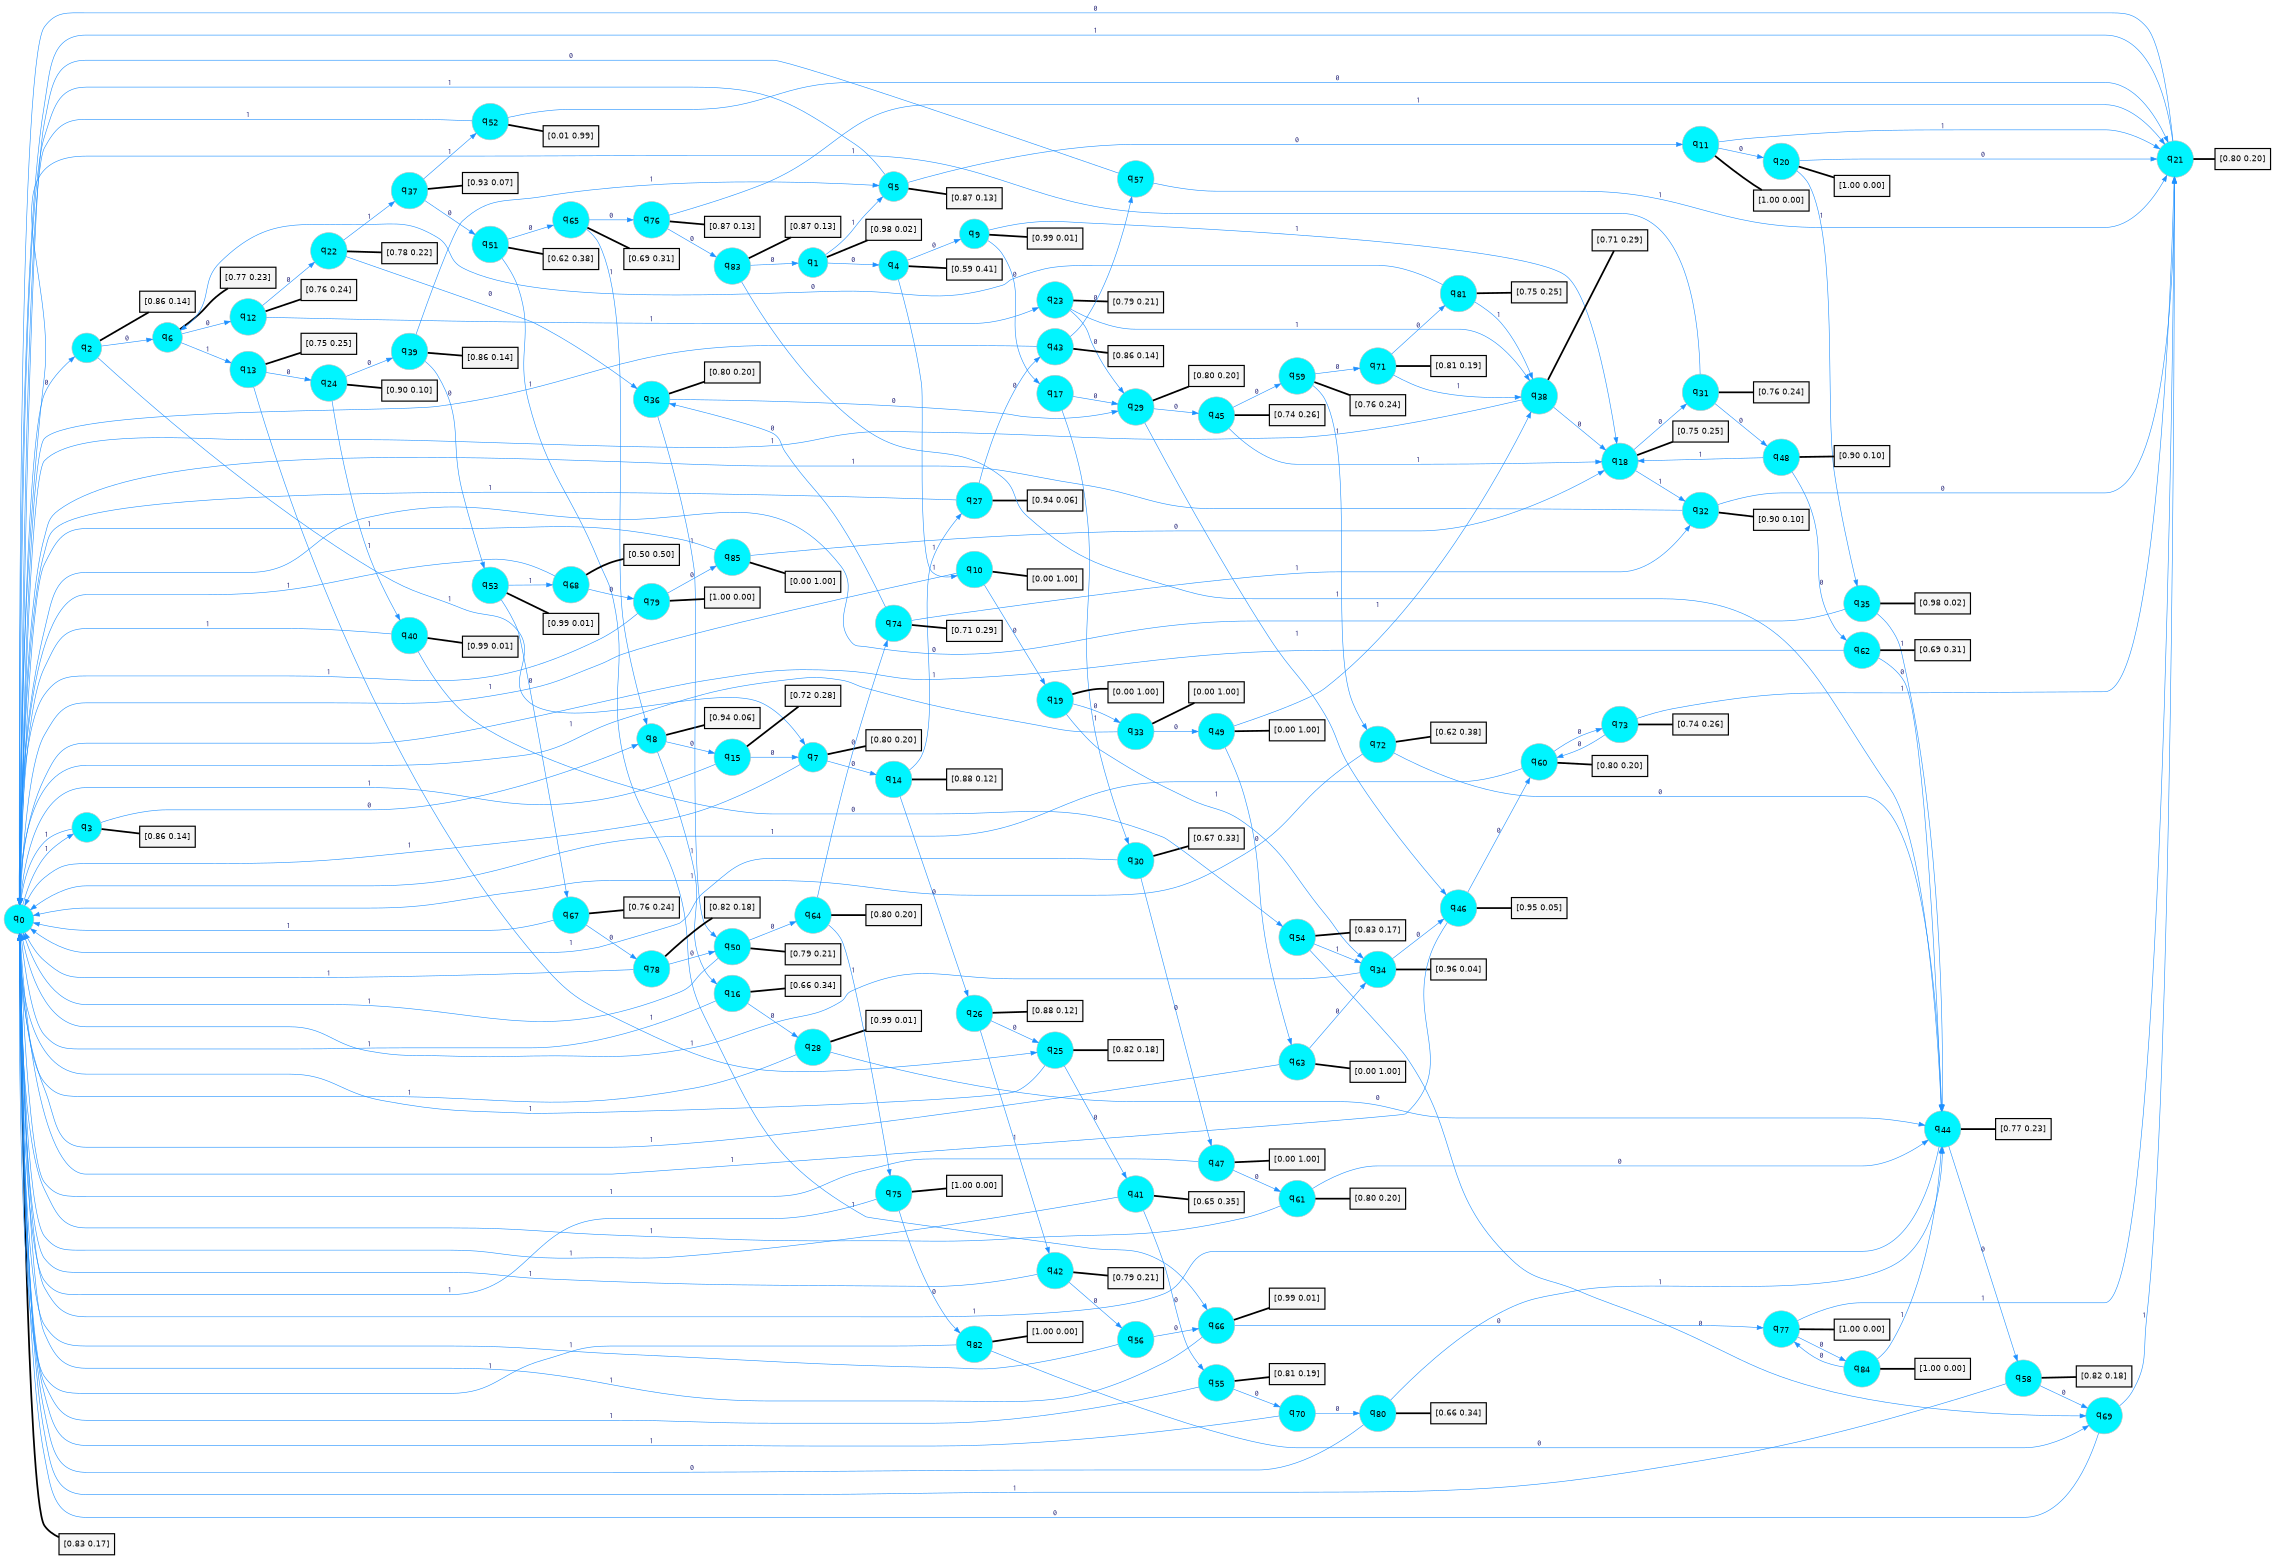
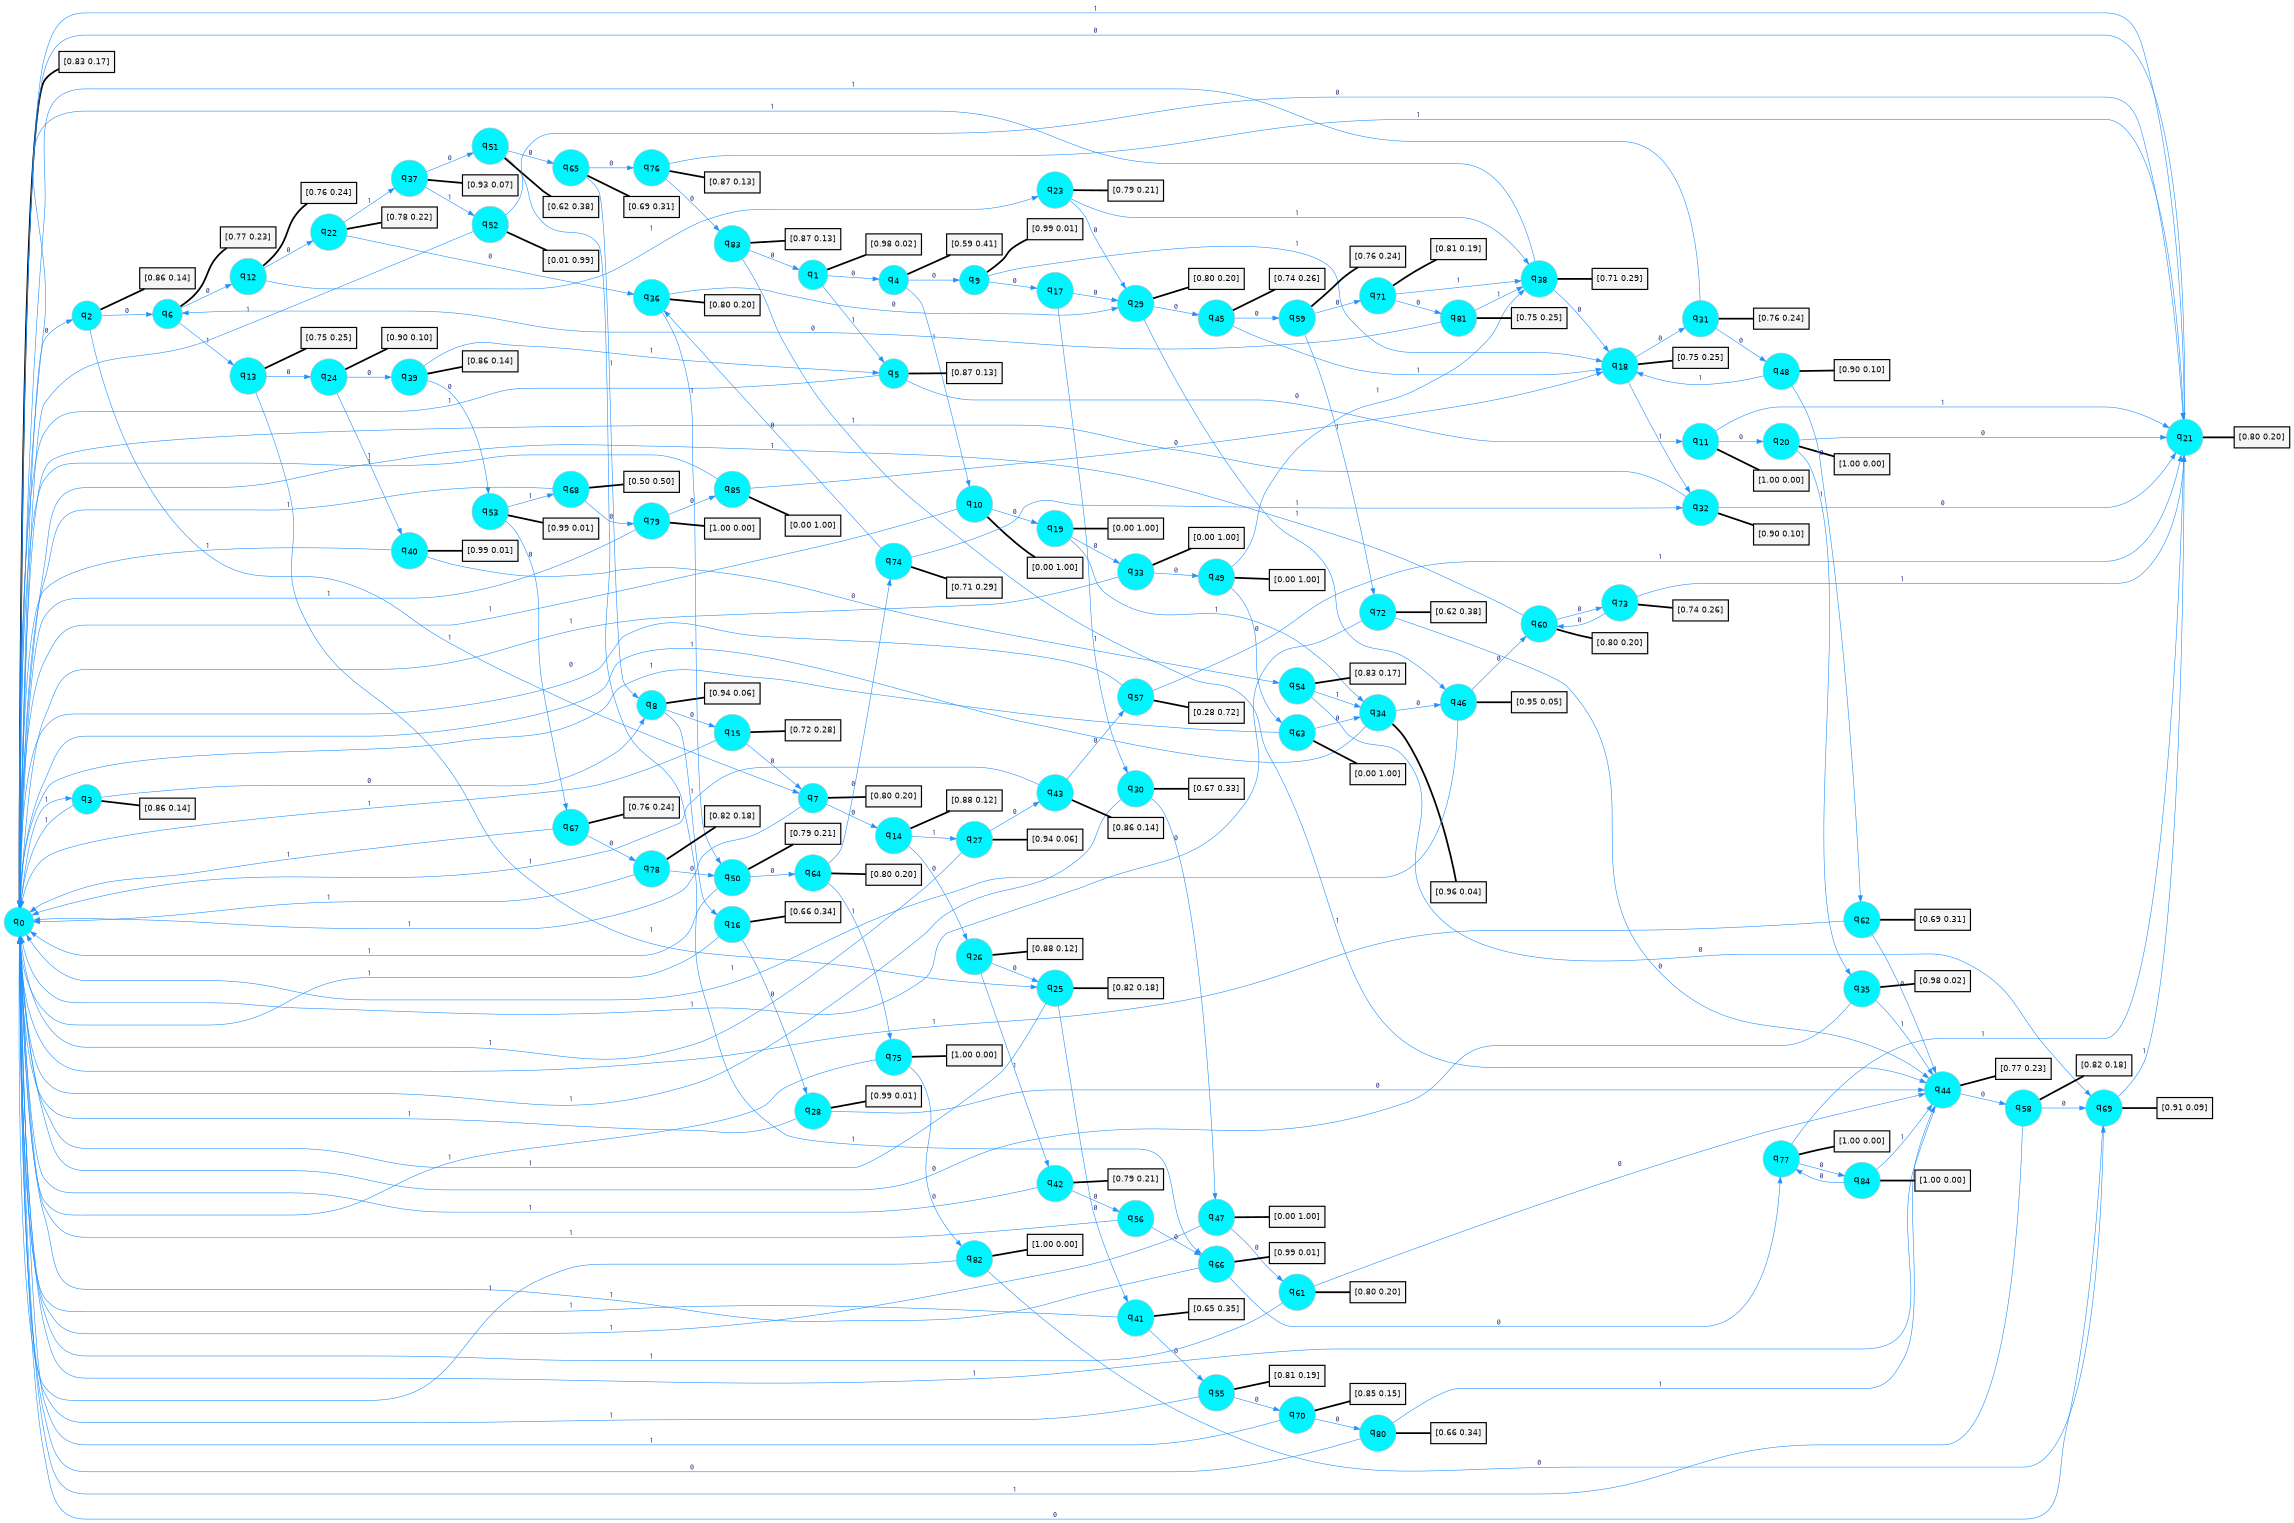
none -> (1216, 713)
none -> (2185, 1108)
none -> (1378, 1394)
